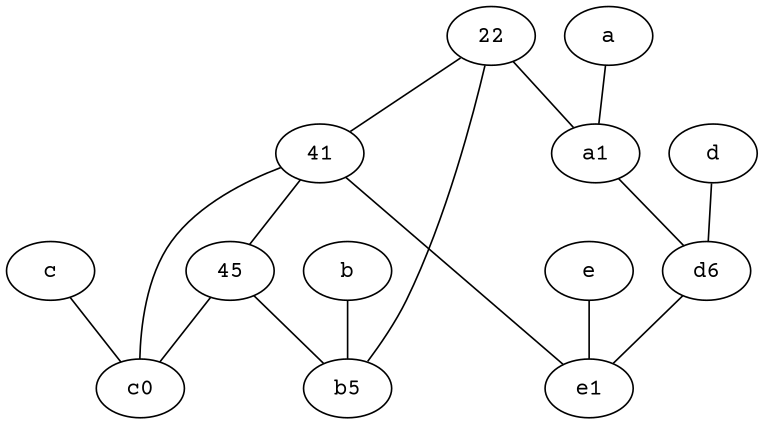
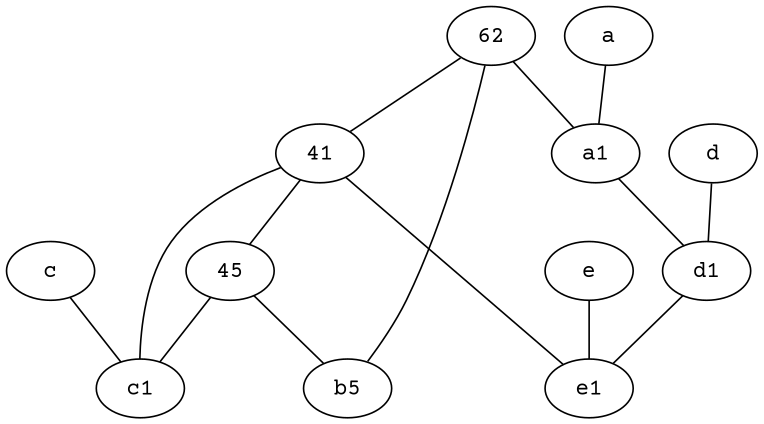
(491, 36) -> (491, 36)
(348, 271) -> none
(707, 271) -> (707, 271)
(140, 388) -> (140, 388)
